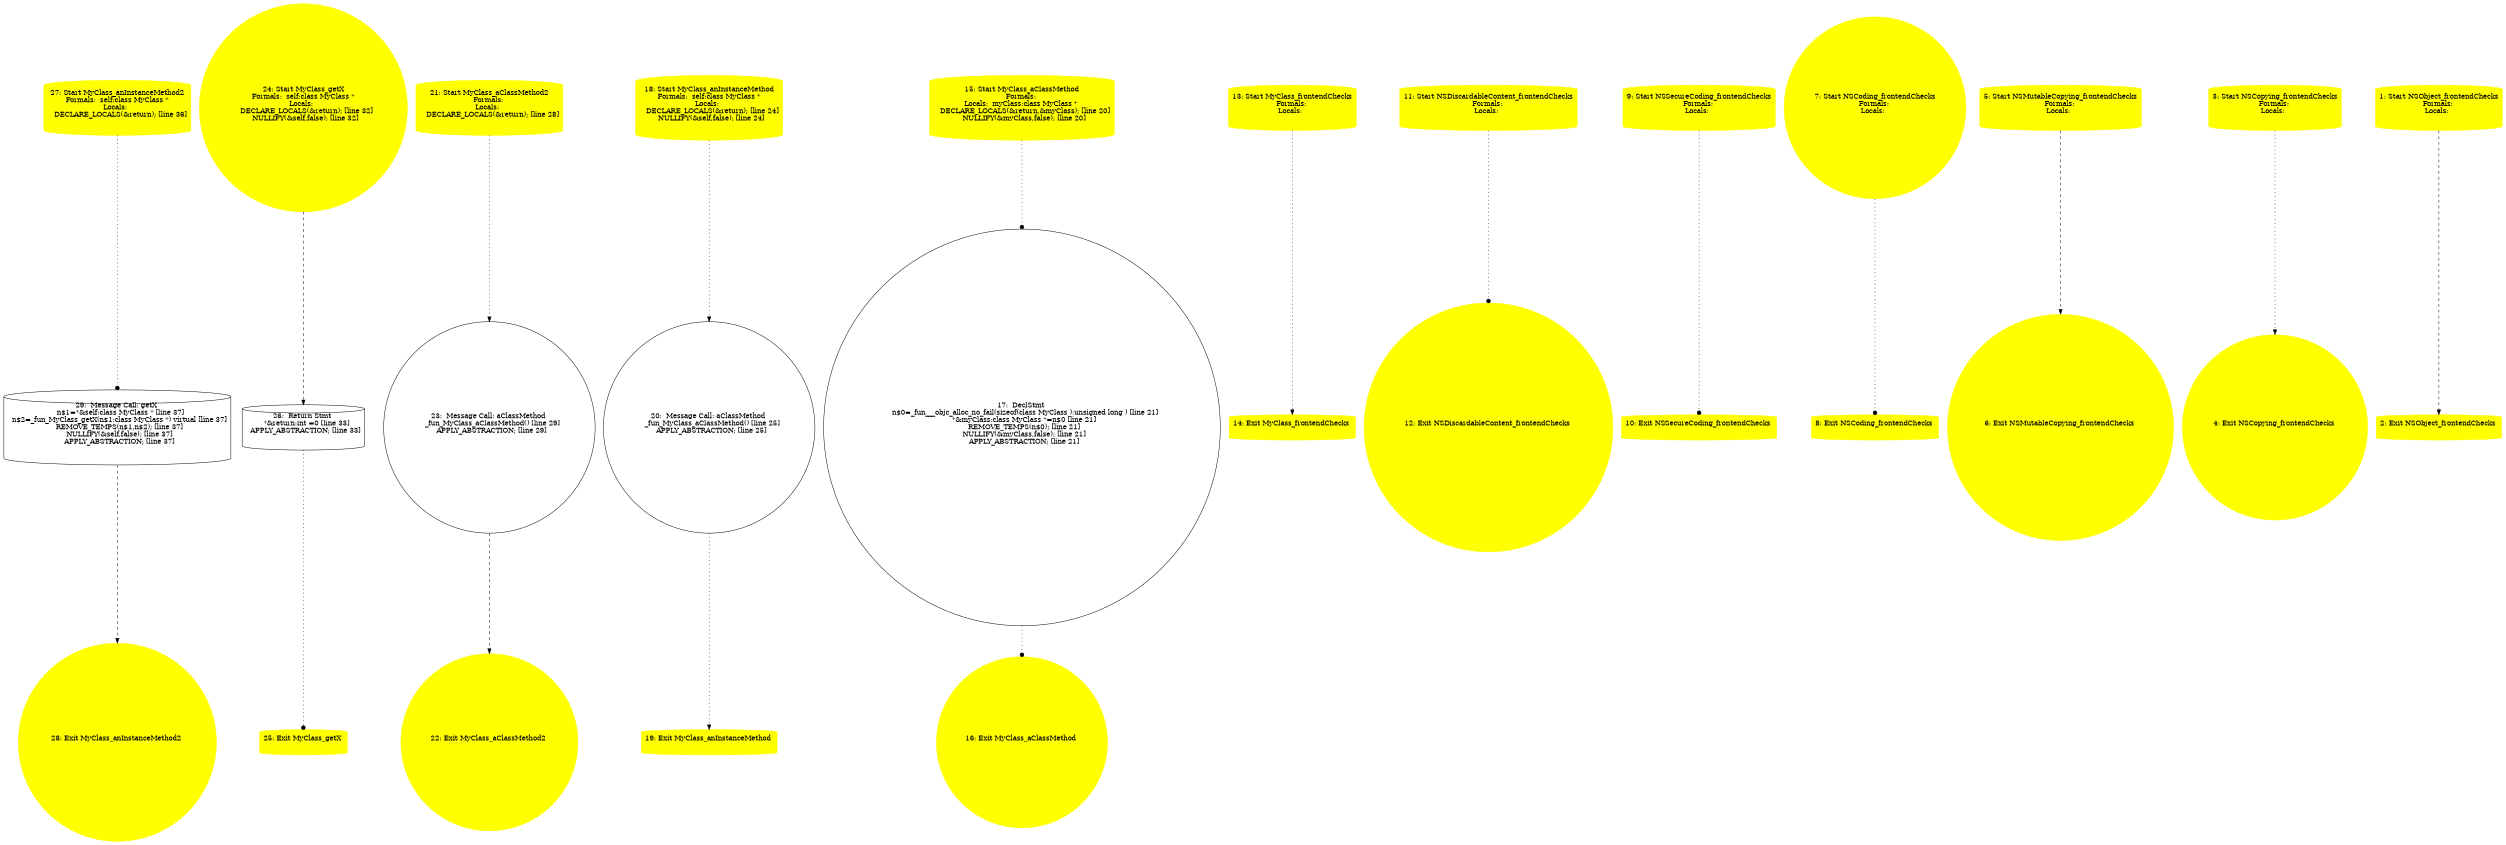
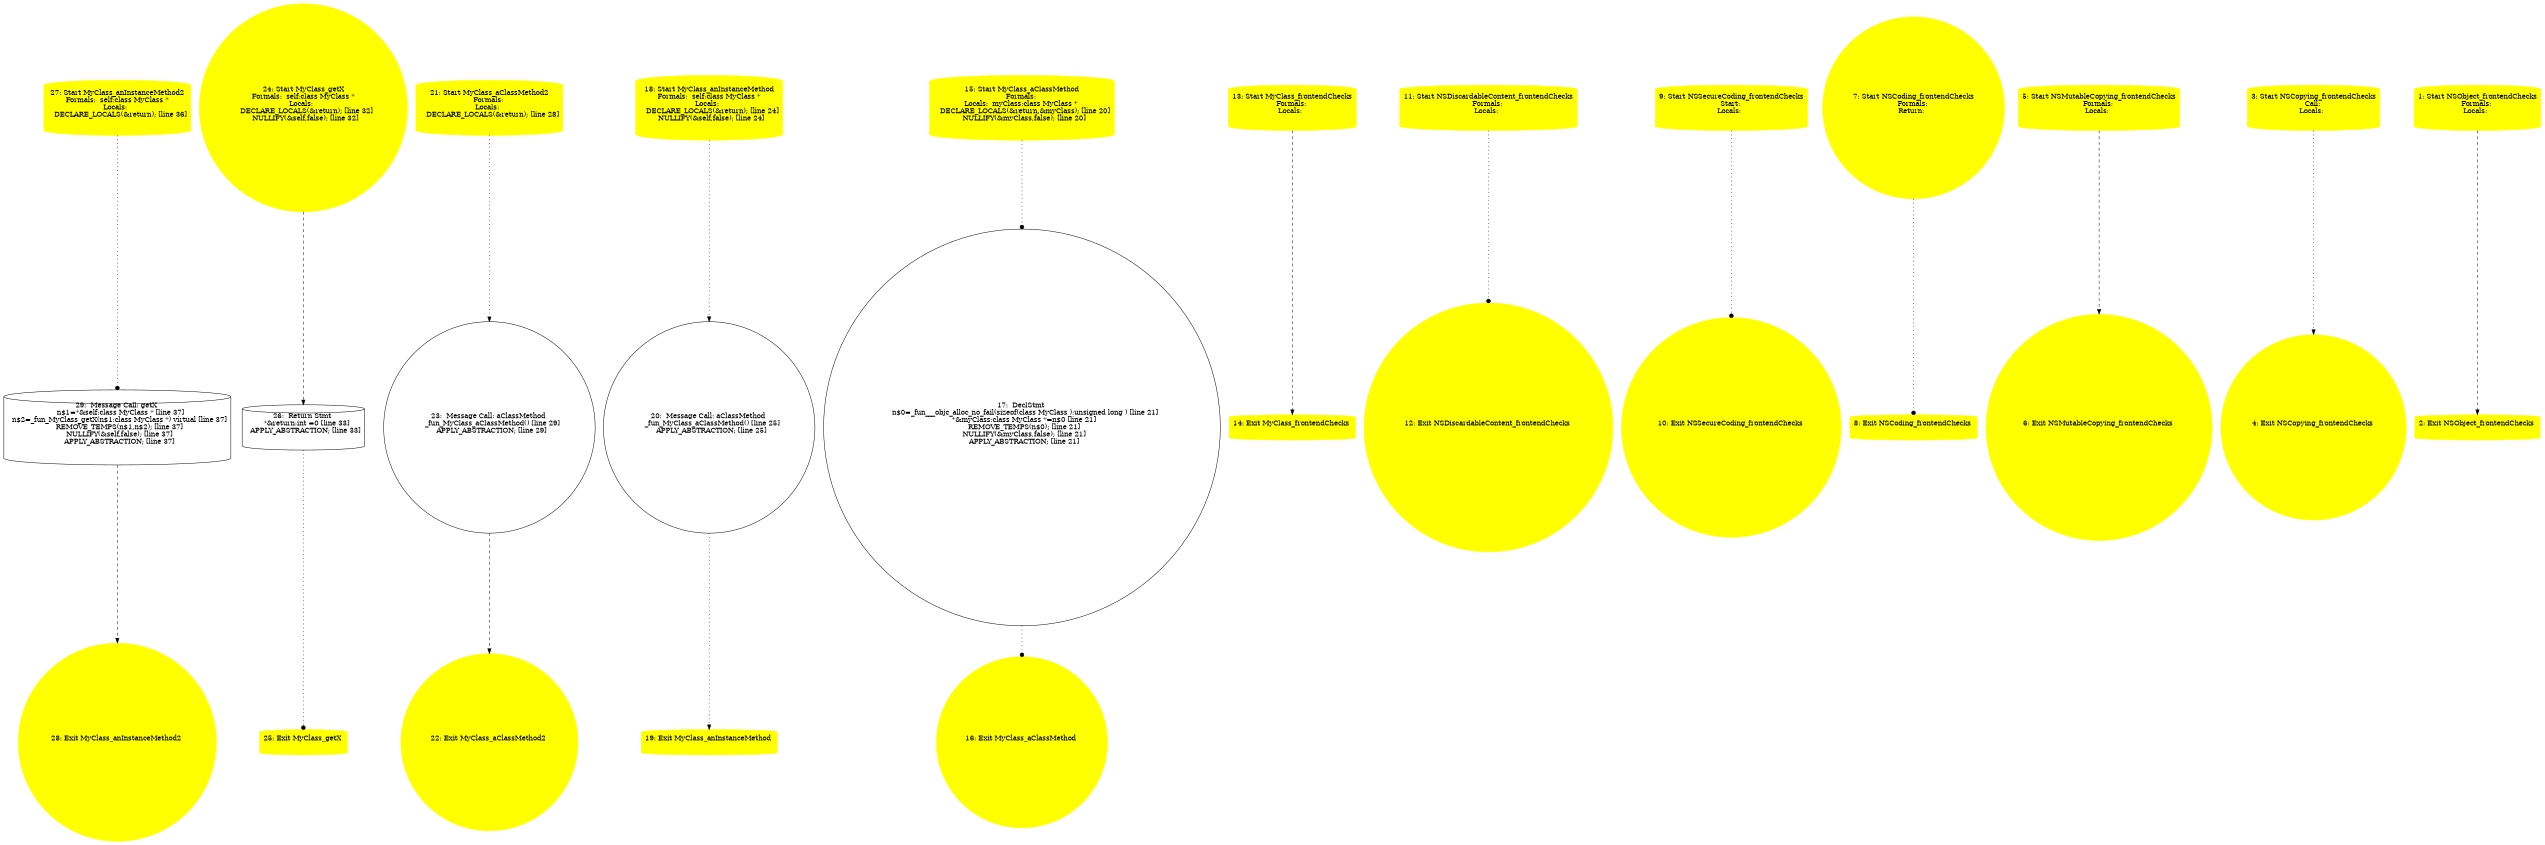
(1699, 108) -> (1731, 108)
(1875, 108) -> (1914, 108)
(2275, 108) -> (2314, 108)
(1292, 270) -> (1292, 270)
(1699, 427) -> (1731, 427)
